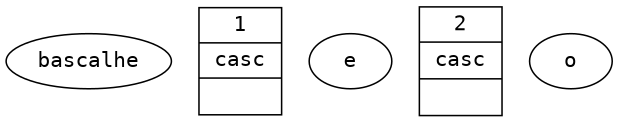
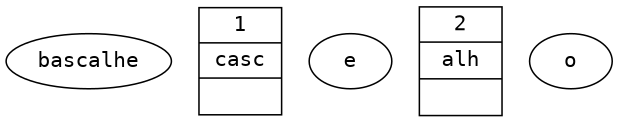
(461, 60) -> (461, 60)
